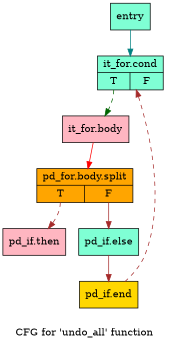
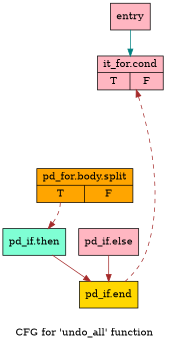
(130, 17) -> (130, 17)
(130, 73) -> (130, 73)
(96, 129) -> none
(109, 212) -> none
(34, 242) -> (34, 242)
(109, 242) -> (109, 242)
none -> (68, 266)
